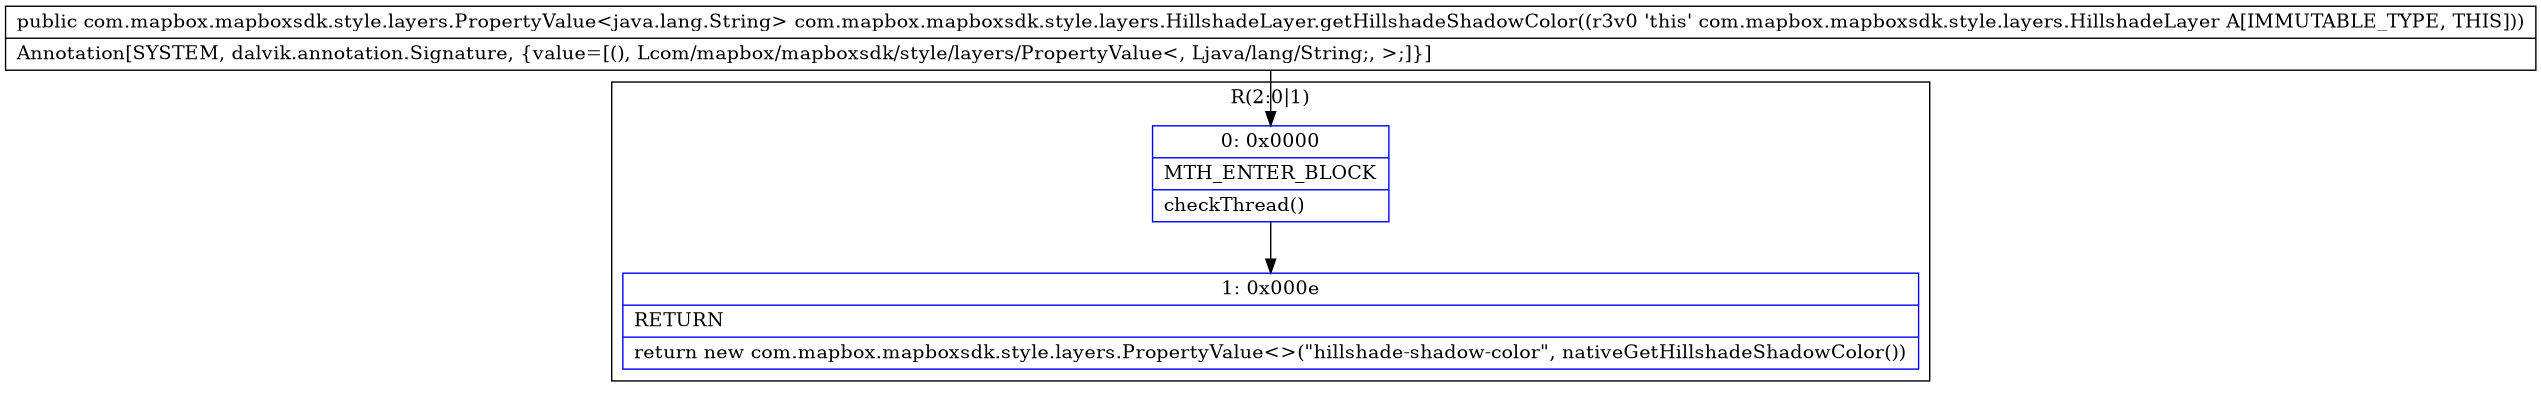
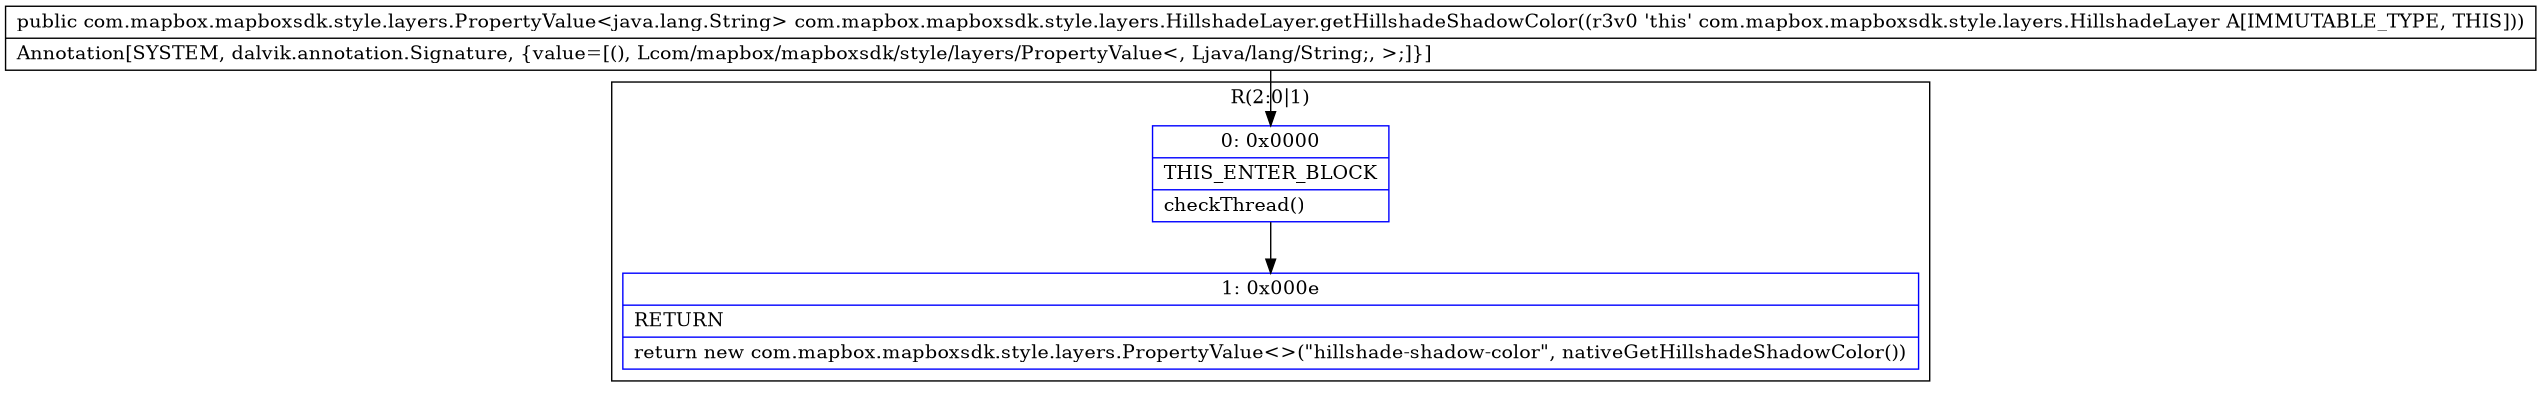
(1271, 173) -> (1271, 173)
